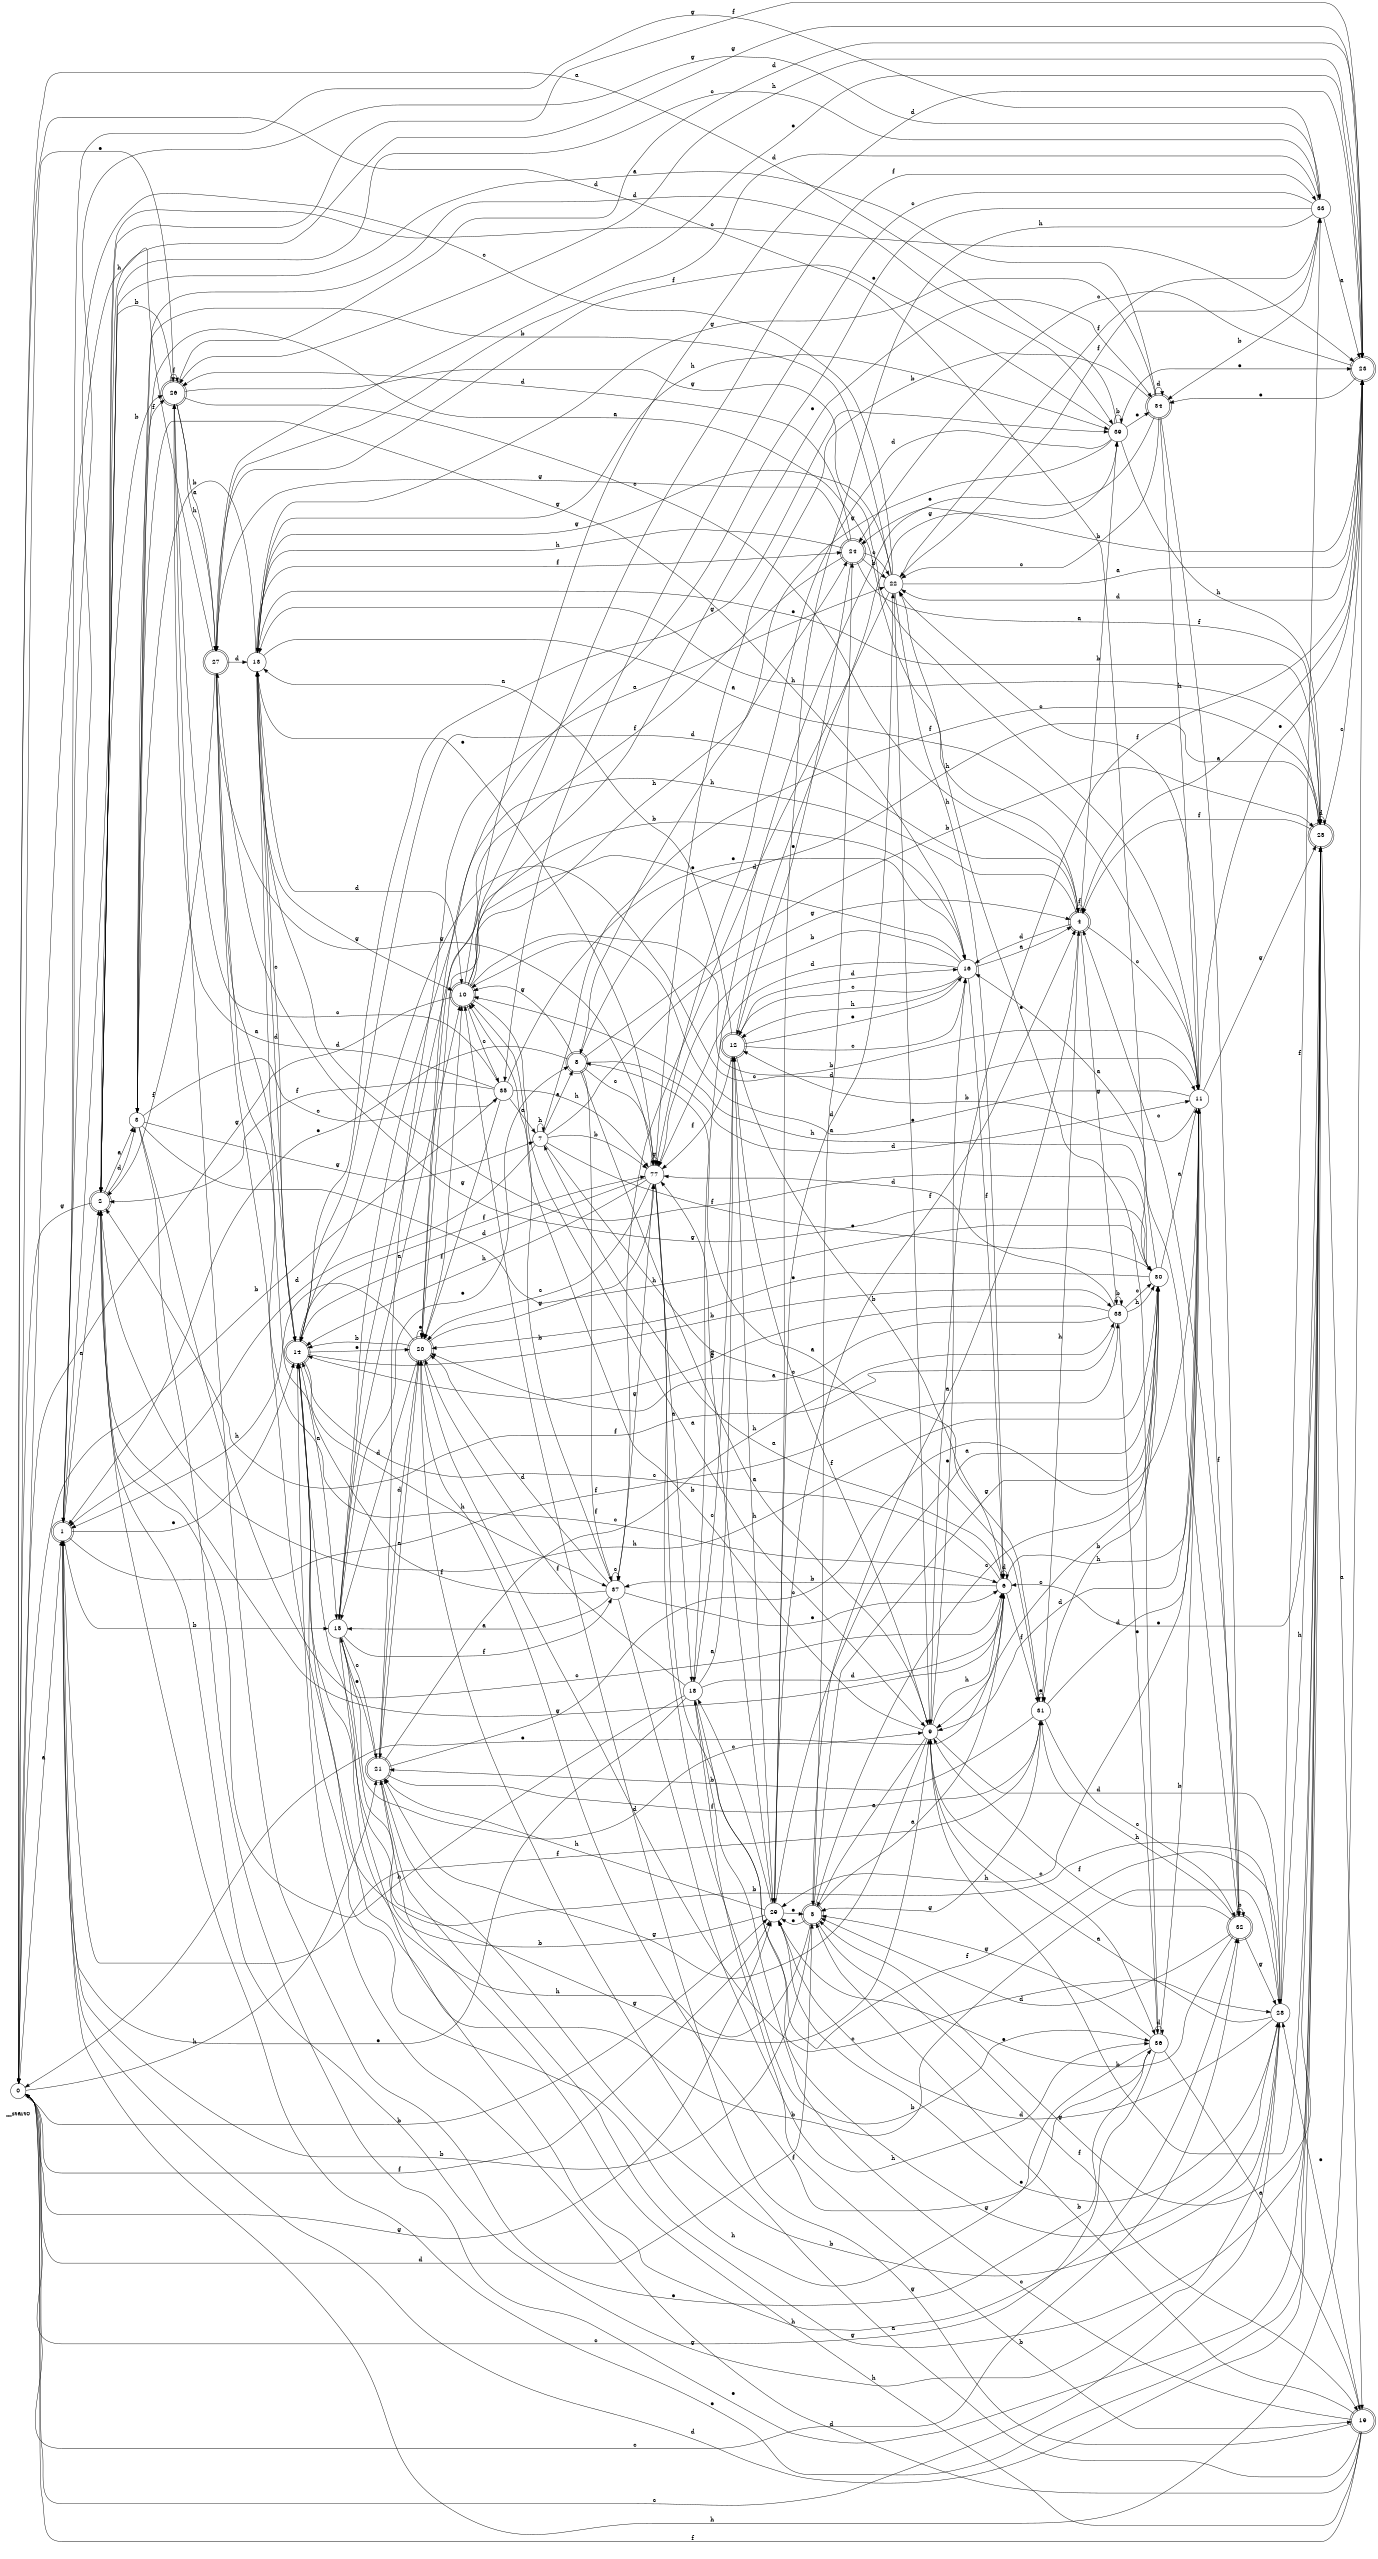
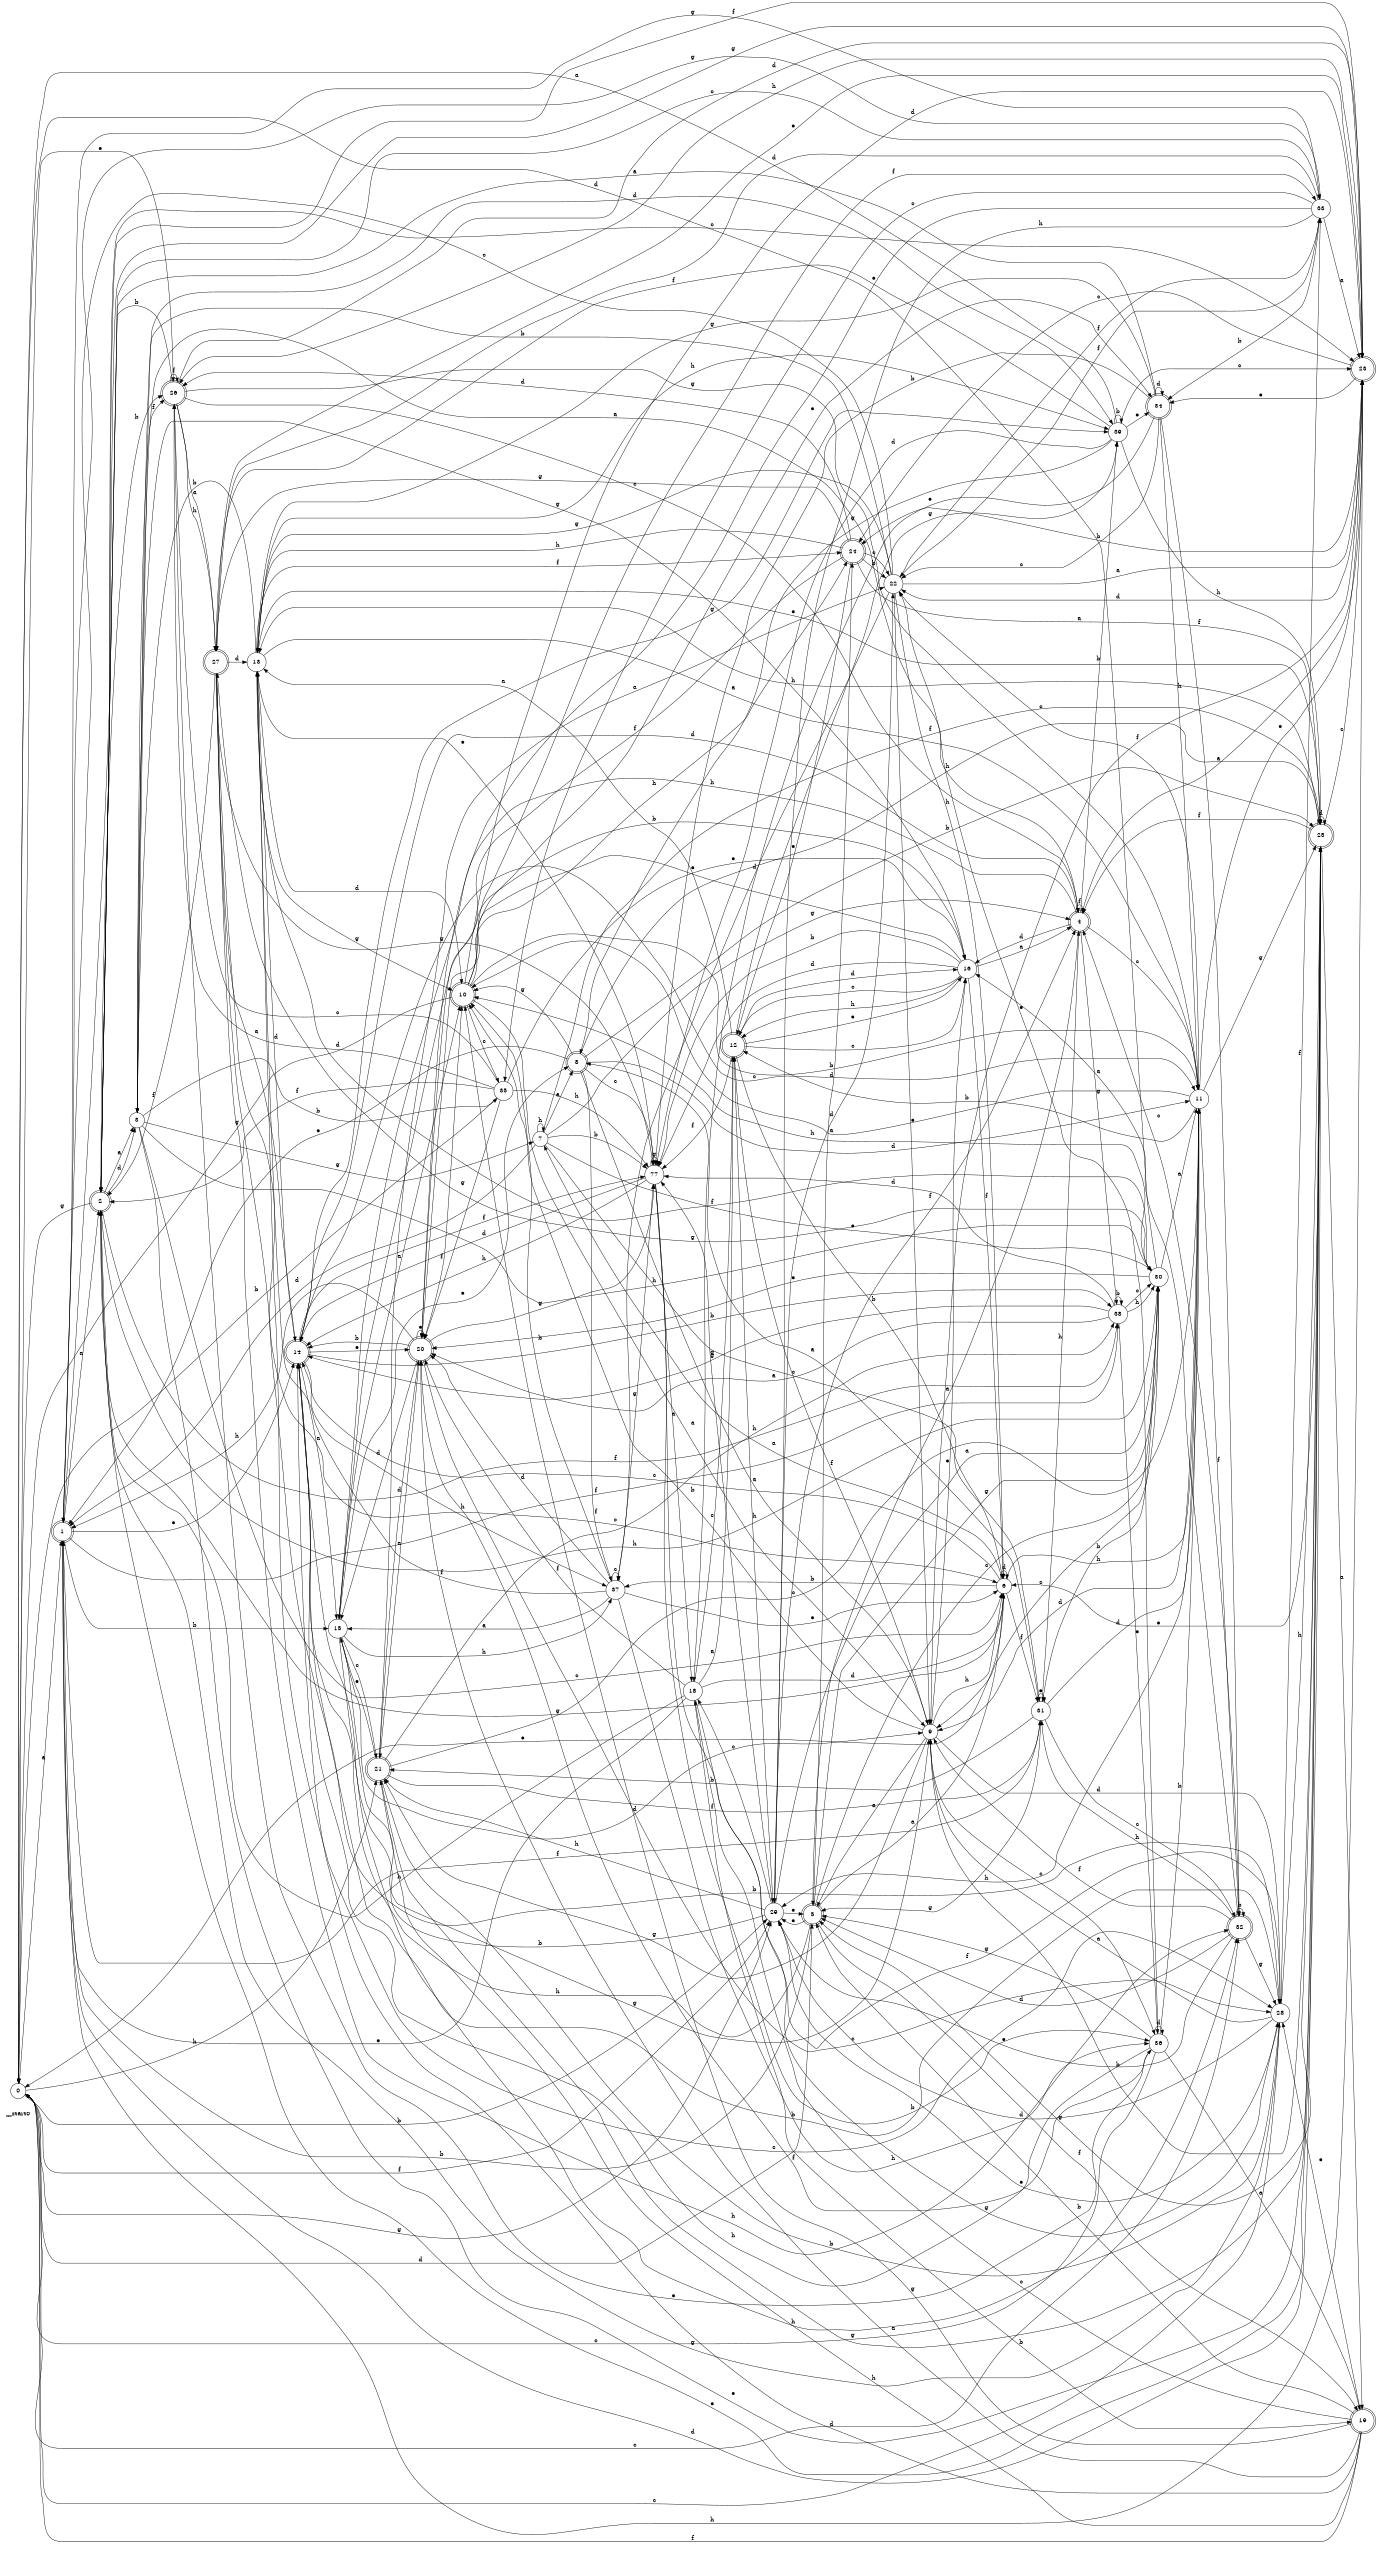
(1240, 366) -> (1240, 366)
(51, 950) -> (314, 1879)
(276, 1004) -> (312, 1798)
(516, 1107) -> none
(318, 1111) -> (318, 1111)
(562, 1289) -> none
(559, 1435) -> (548, 1462)
(484, 1652) -> (484, 1652)
